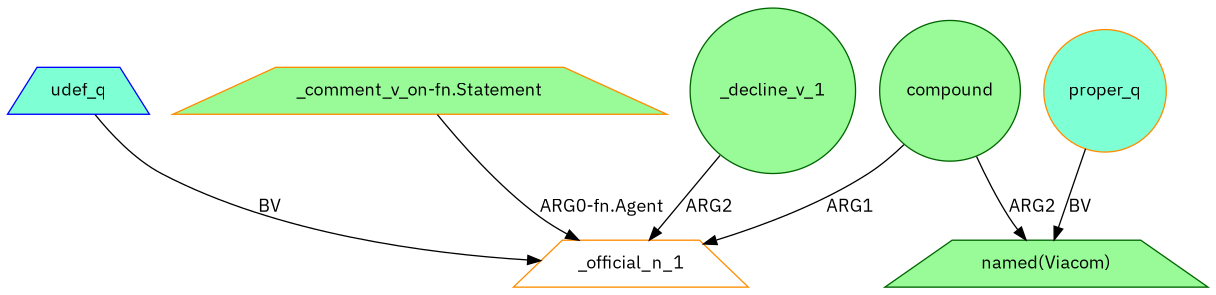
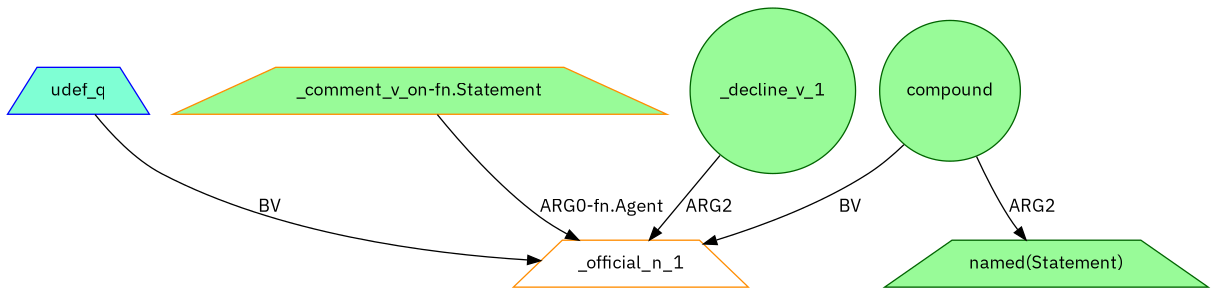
(1105, 91) -> none
(850, 207) -> (850, 207)
(1046, 264) -> (1046, 264)
